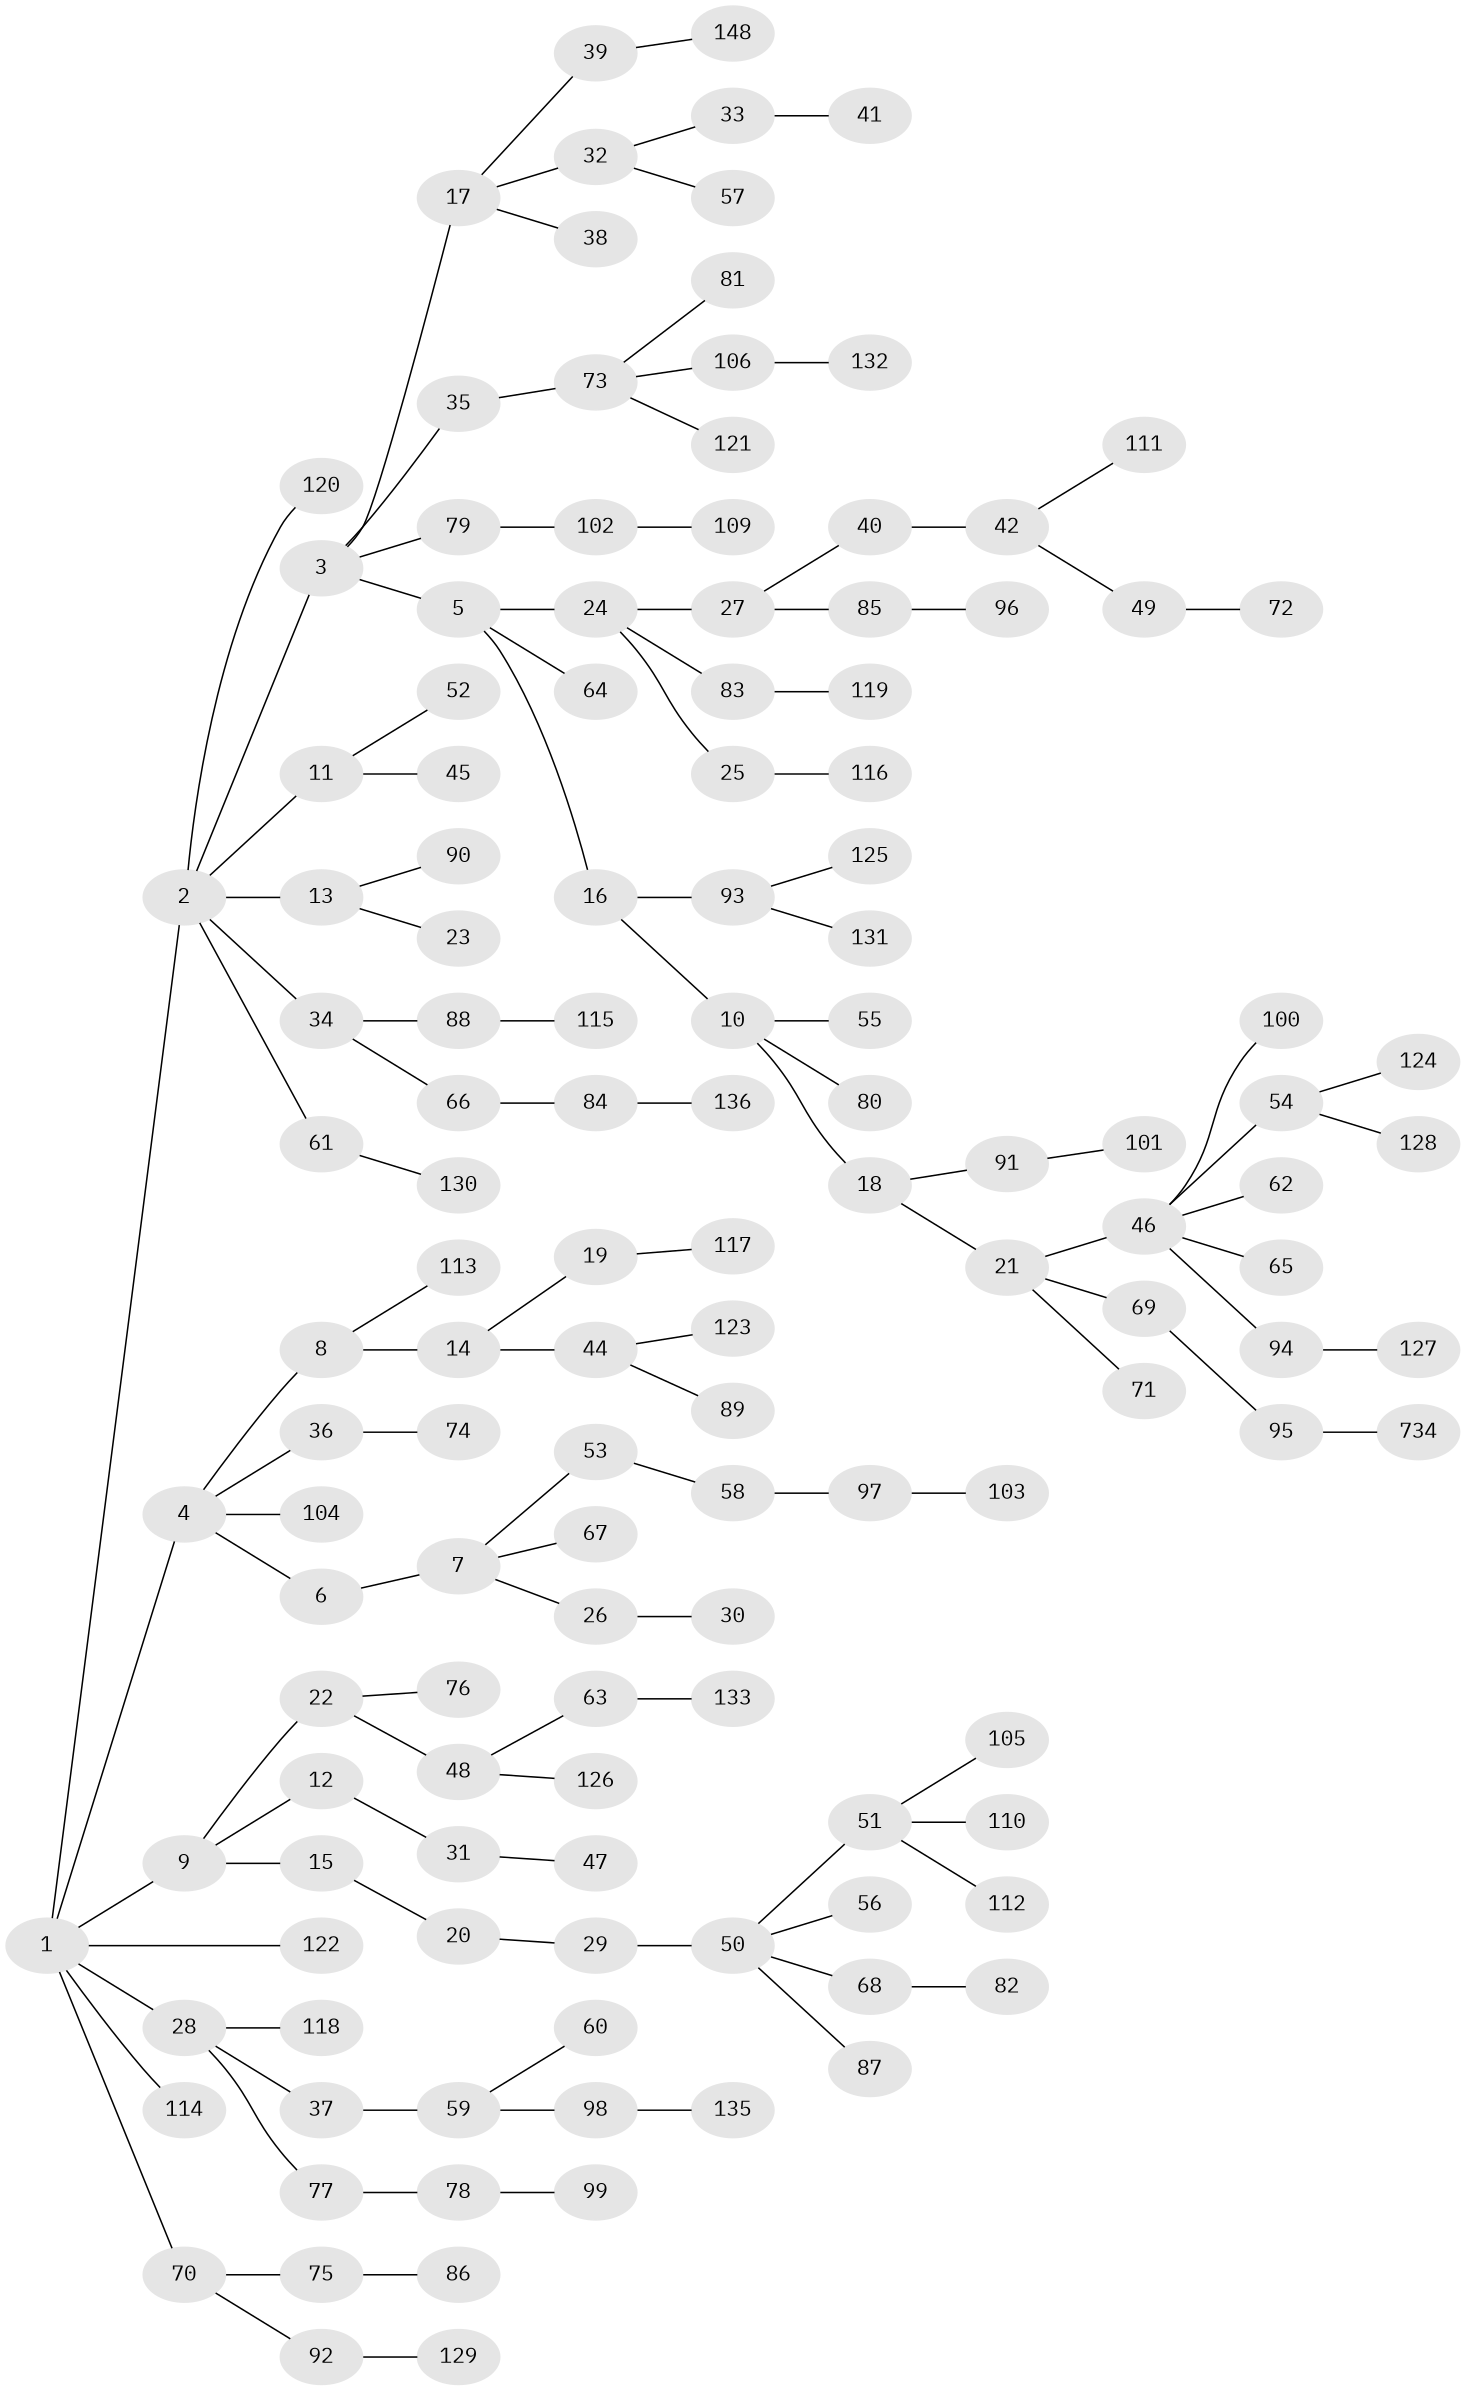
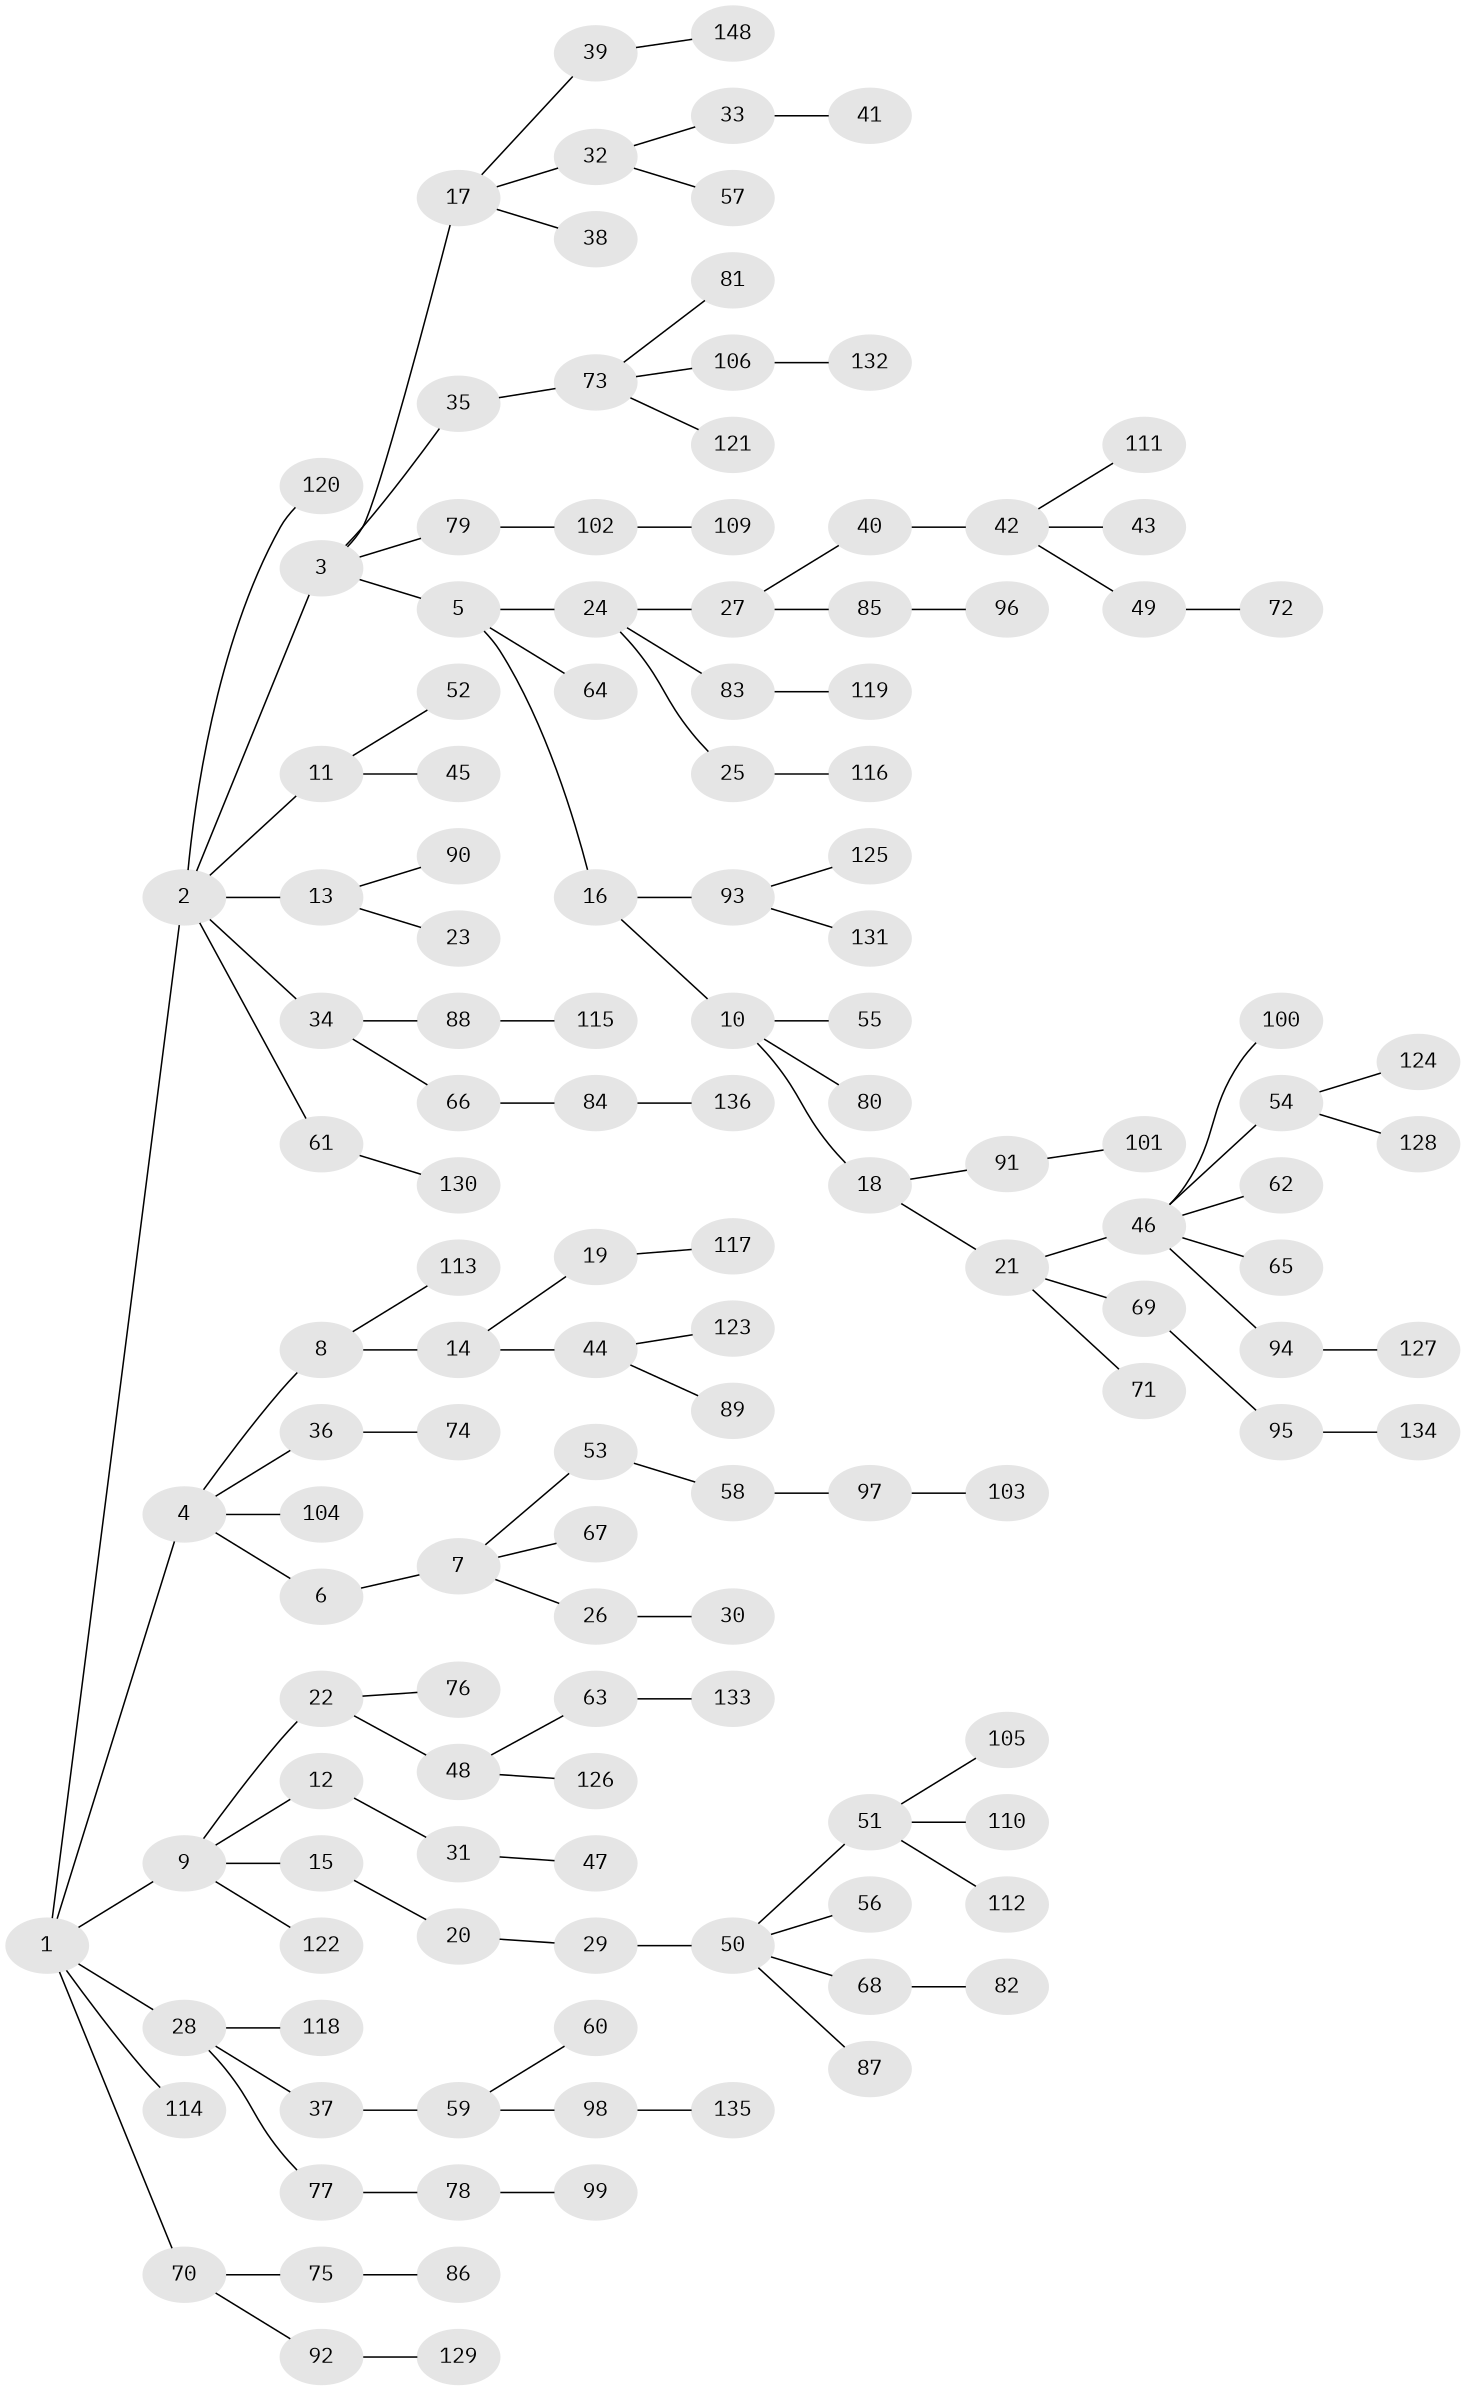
none -> (1144, 527)
(1418, 1432) -> (1418, 1432)
(184, 1946) -> (253, 1905)
